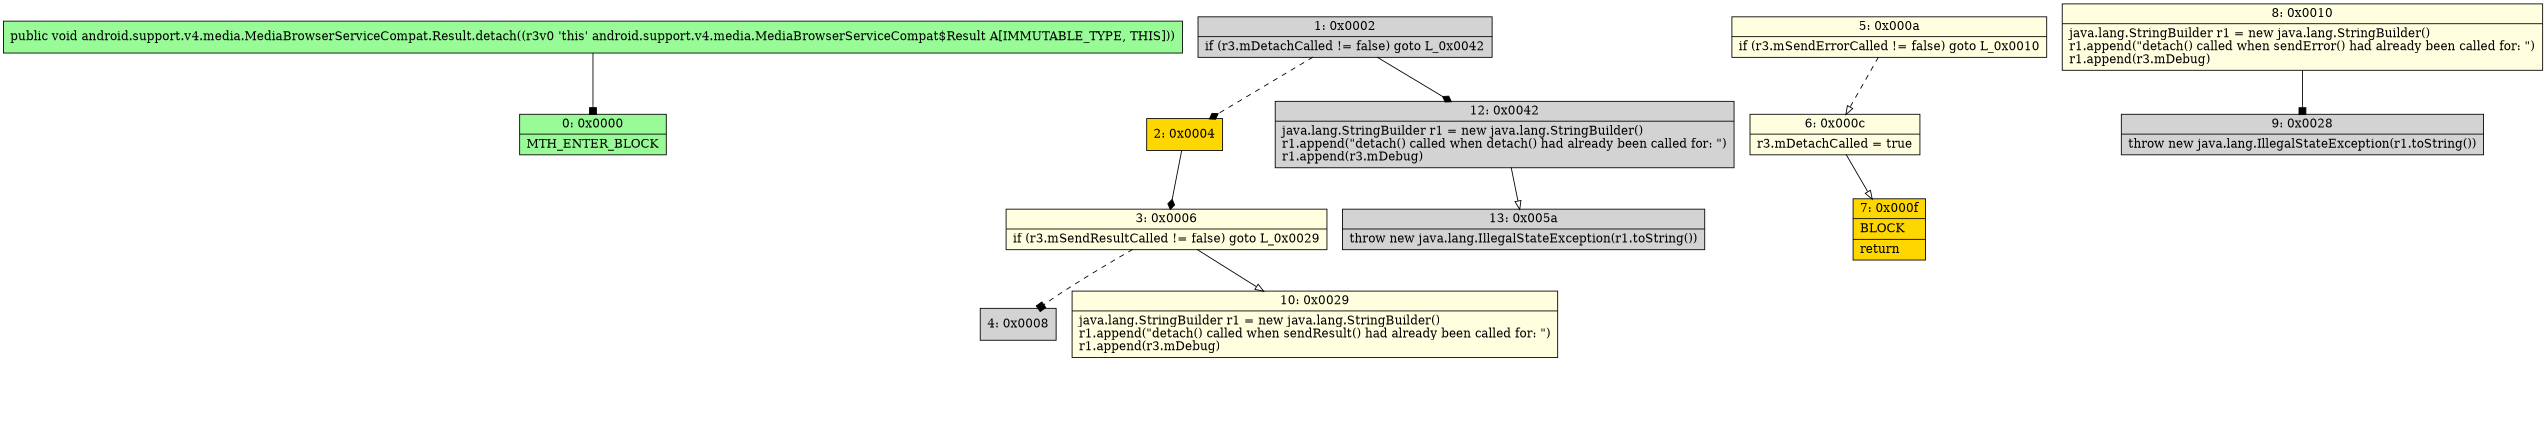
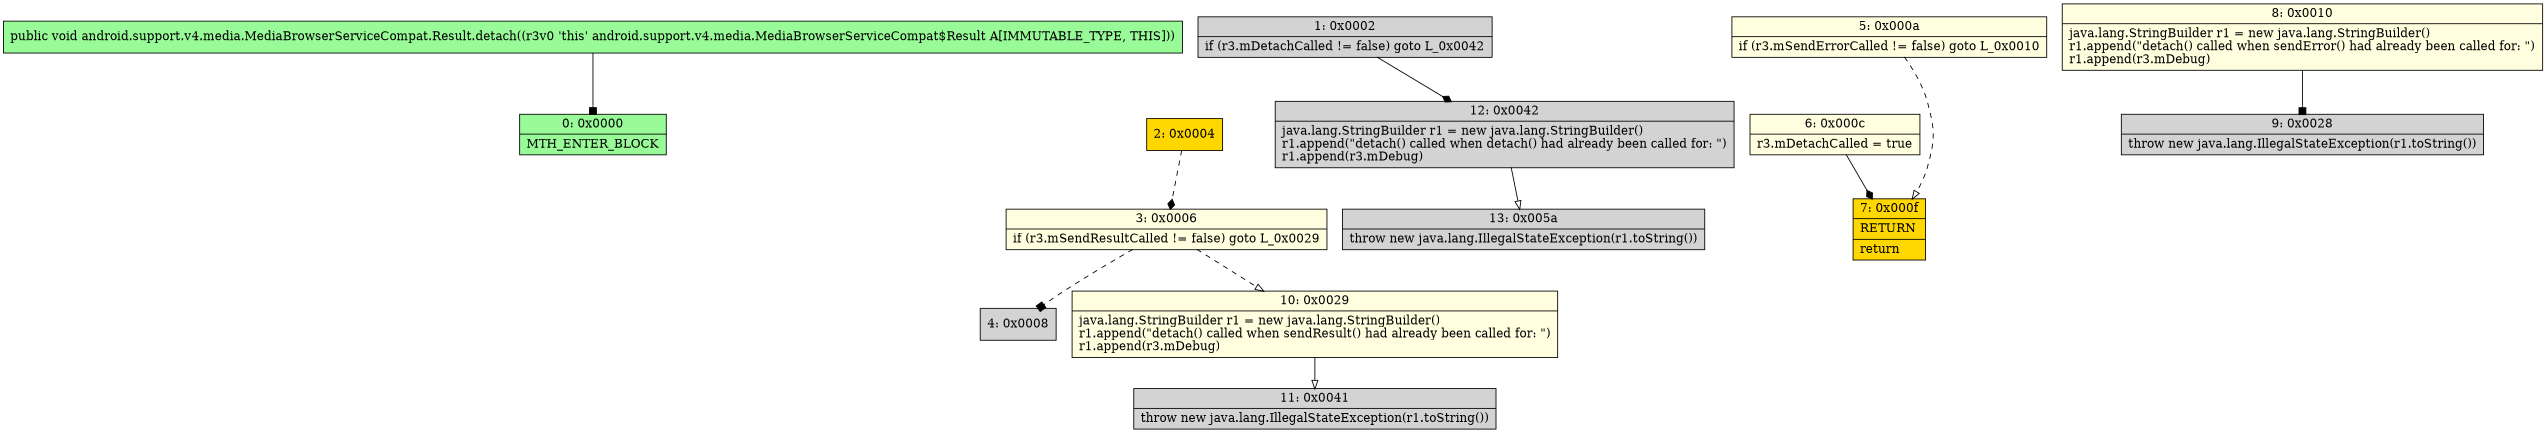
(1864, 82) -> (1932, 123)
(1266, 85) -> none
(1857, 173) -> (1857, 173)
(1177, 175) -> (1177, 175)
(1882, 229) -> (1888, 229)
(1227, 268) -> (1227, 268)
none -> (1315, 409)
